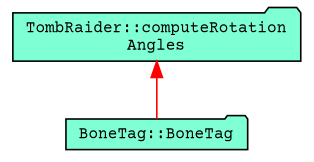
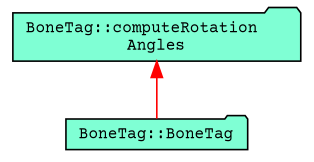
(157, 37) -> (157, 37)
